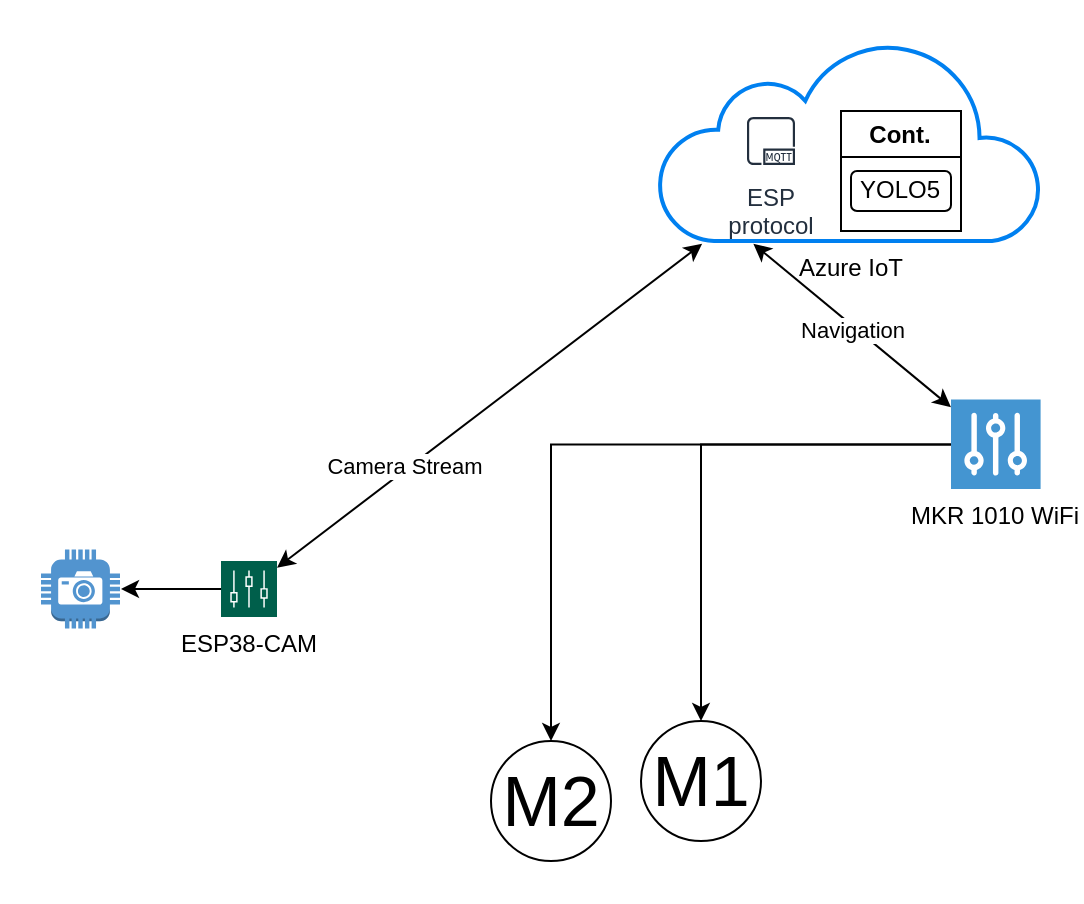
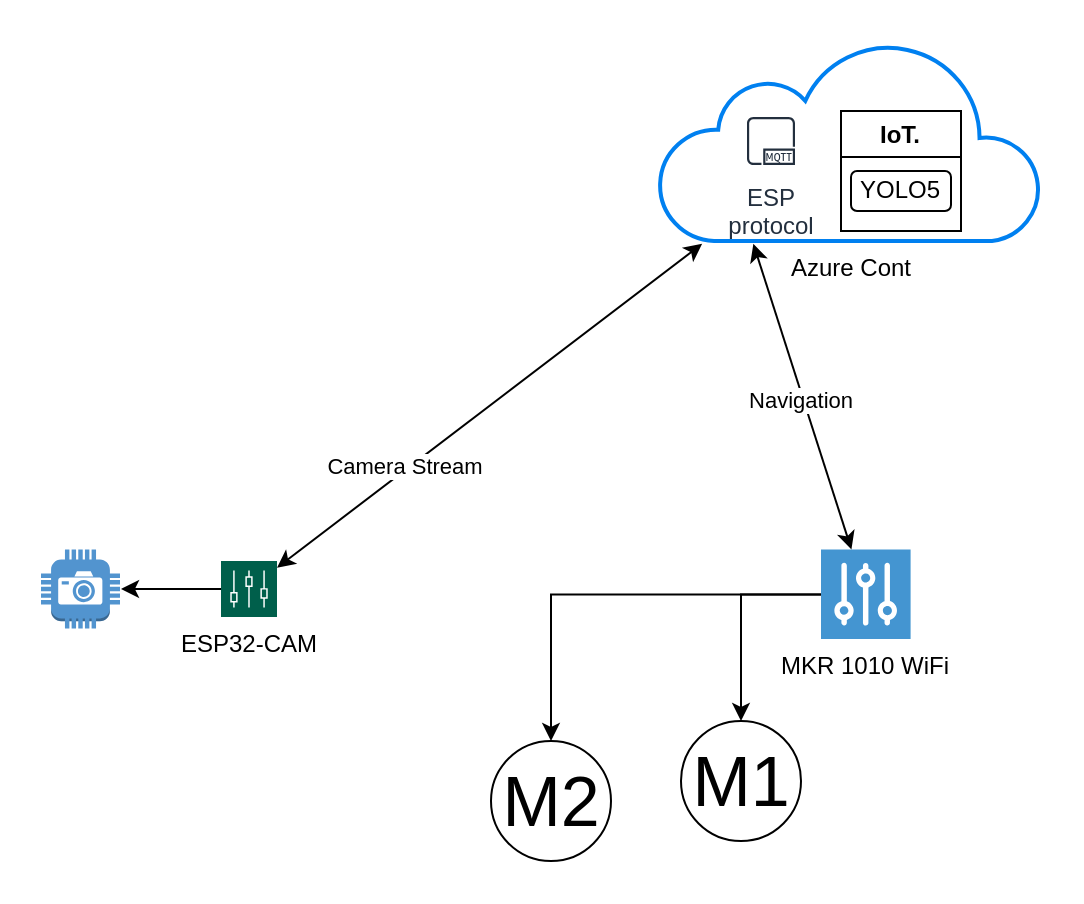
(900, 135) -> (900, 135)
(852, 269) -> (852, 269)
(996, 444) -> (866, 594)
(250, 645) -> (250, 645)
(701, 781) -> (741, 781)
